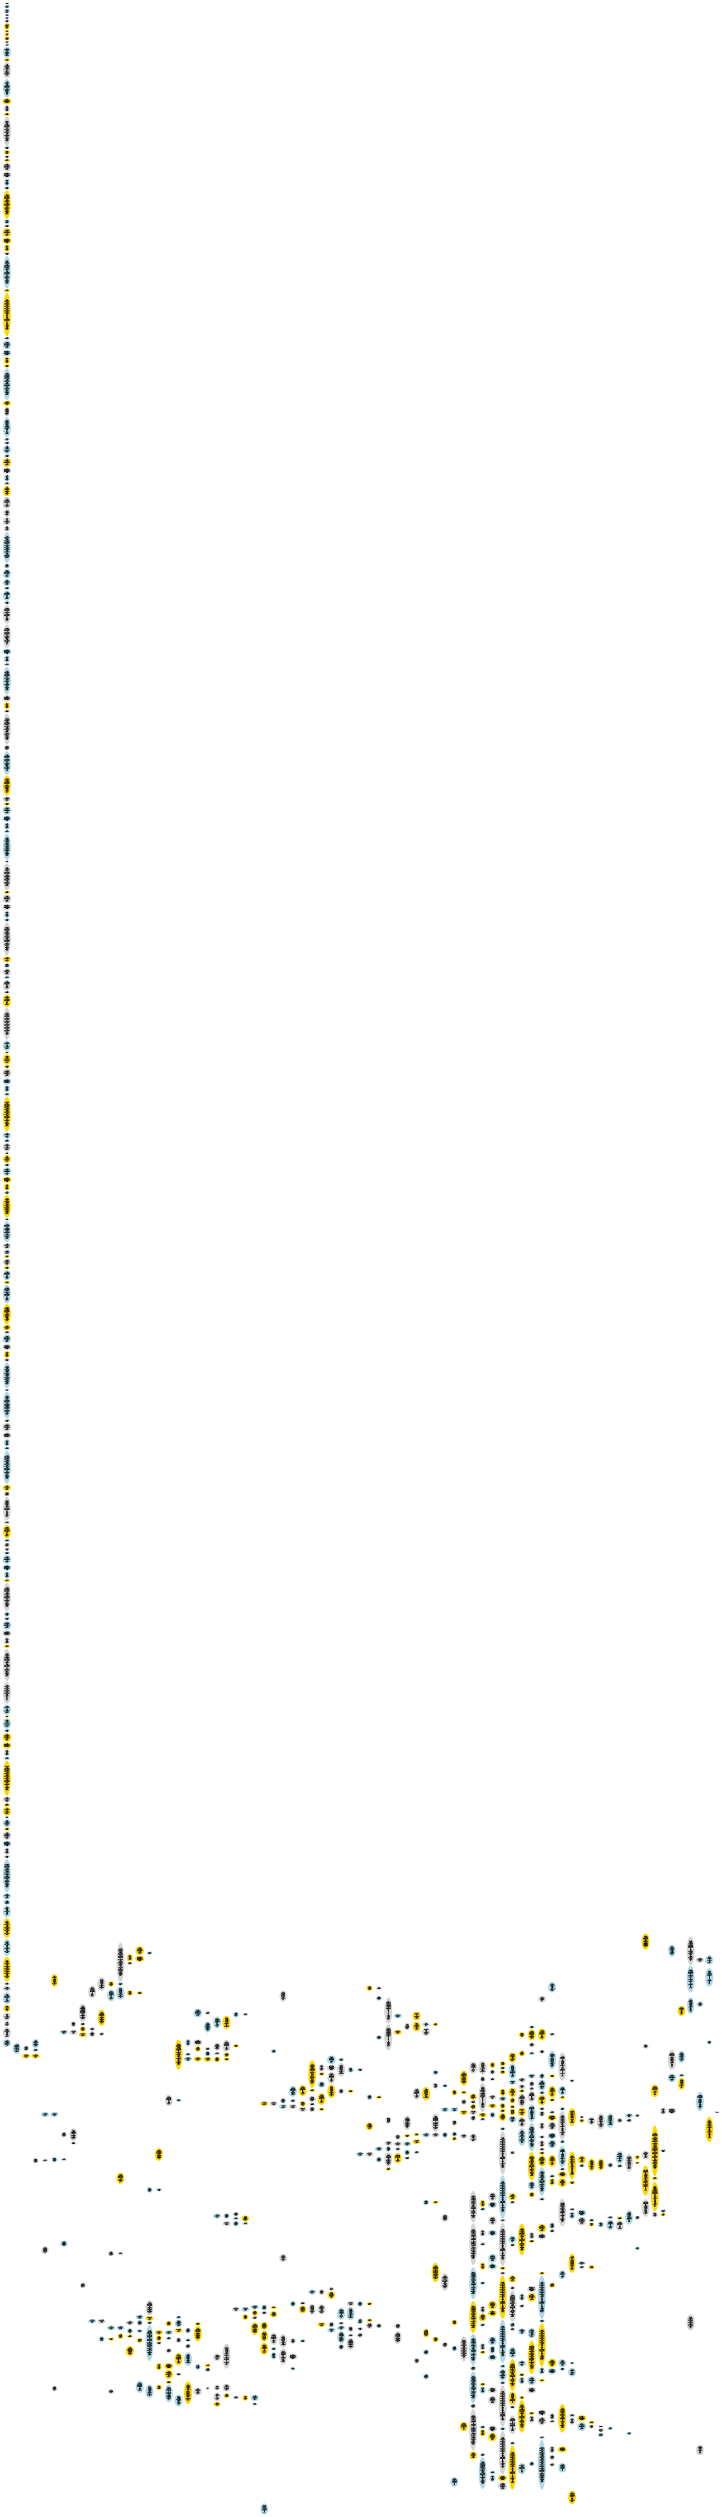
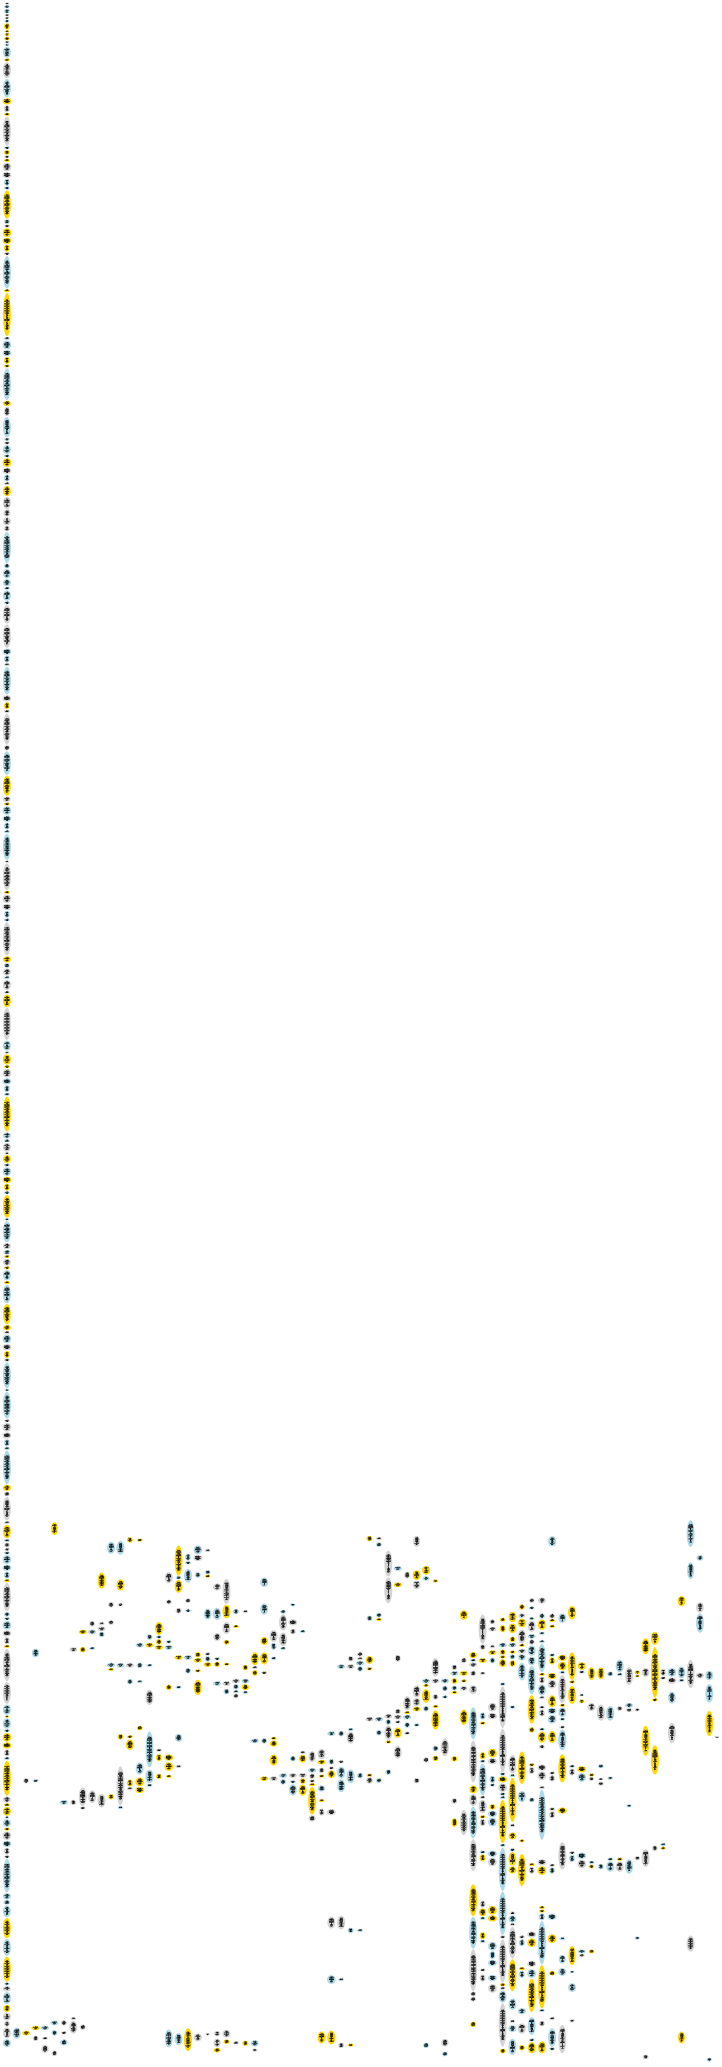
none -> (283, 1648)
